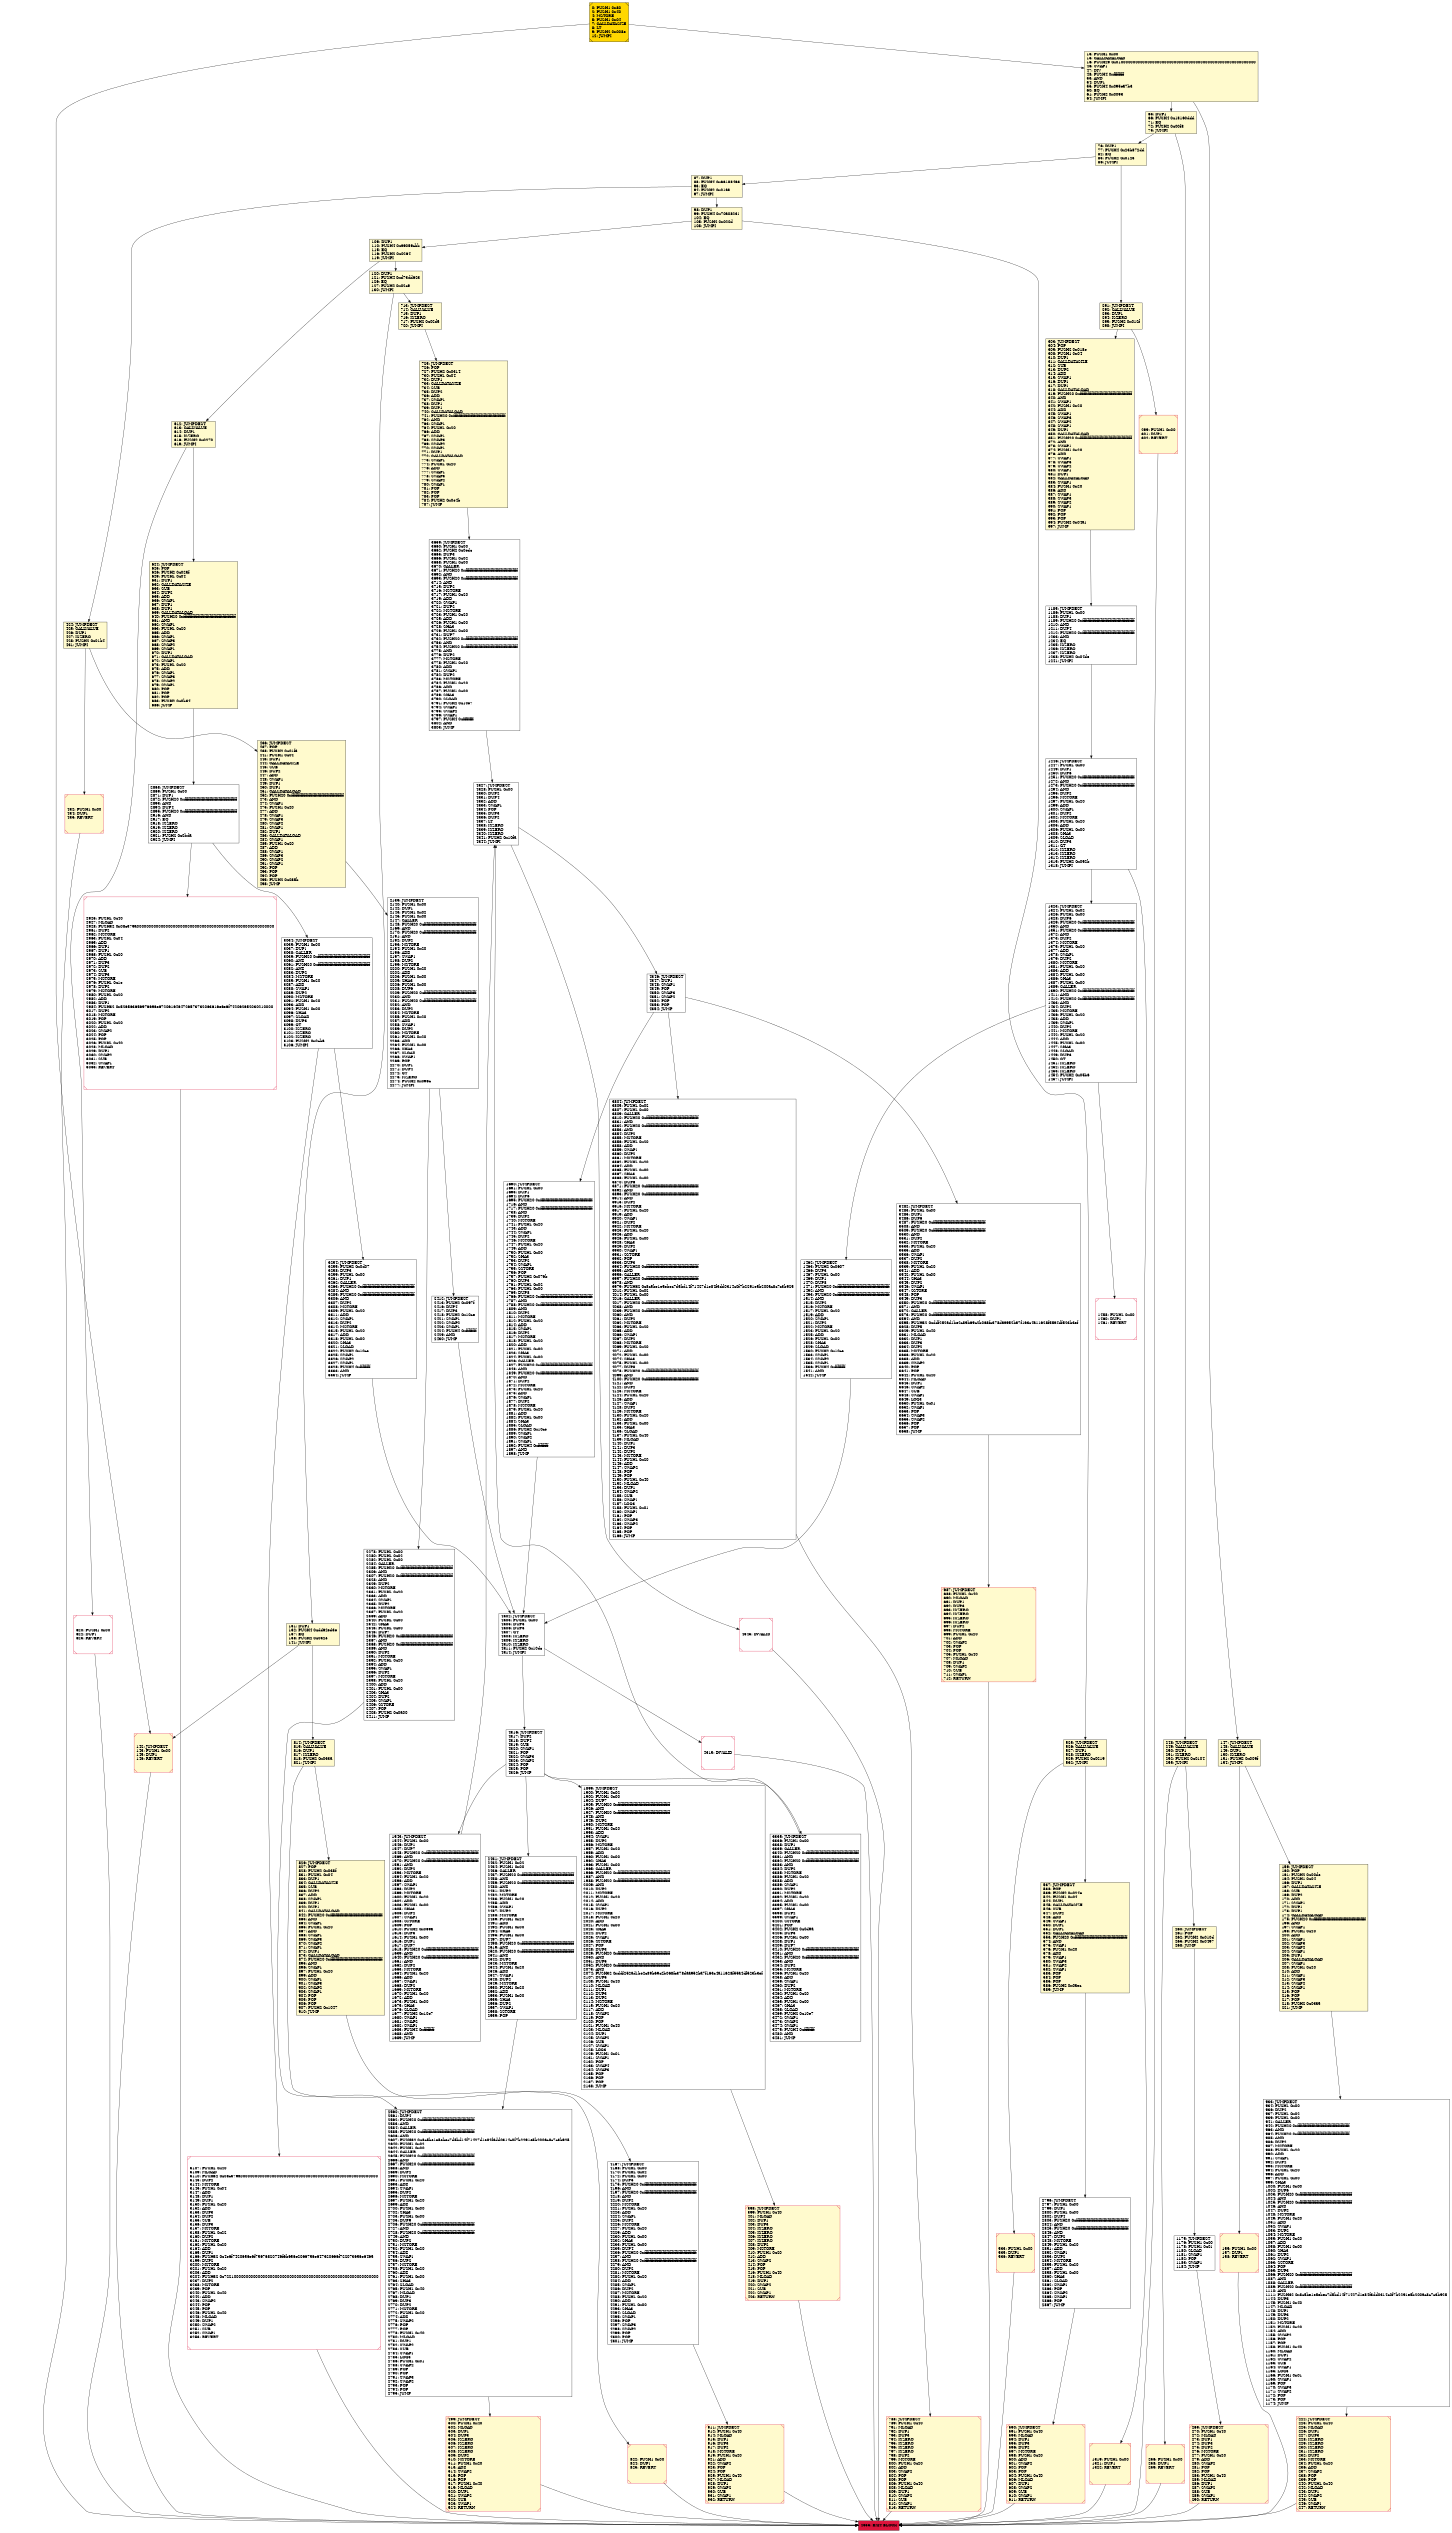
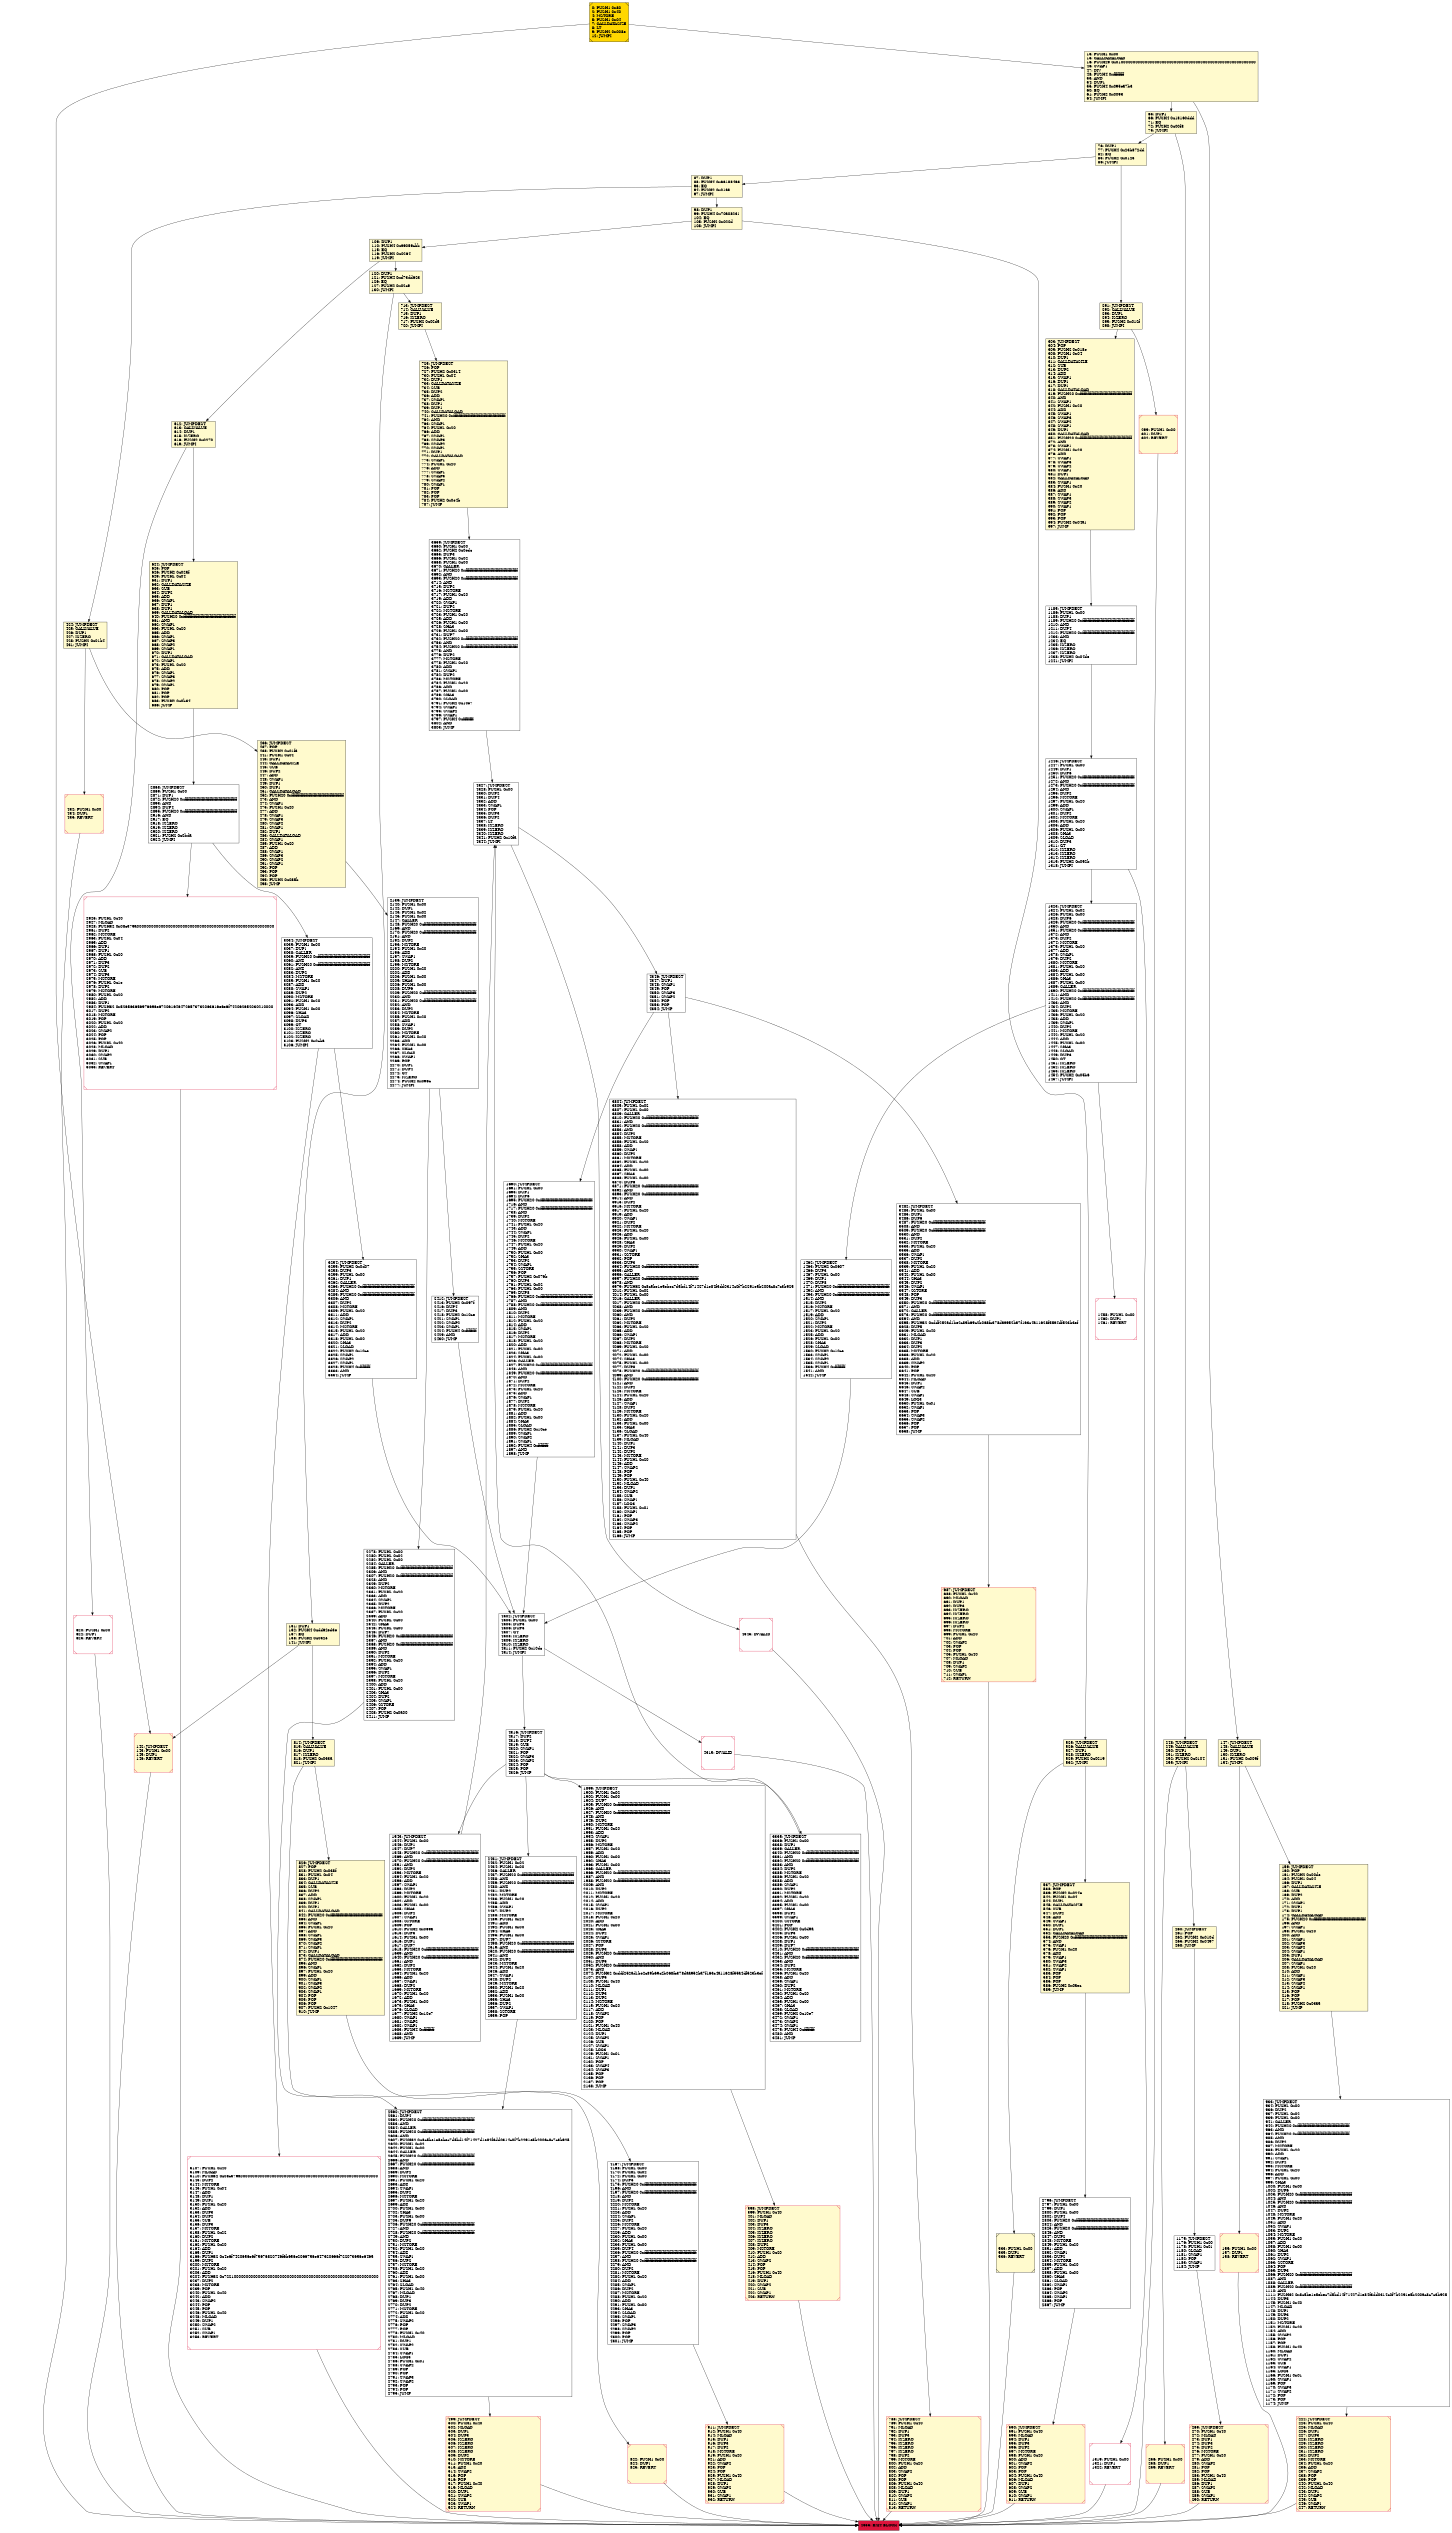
(1015, 2253) -> (1015, 2253)
(1110, 2464) -> (1110, 2464)
